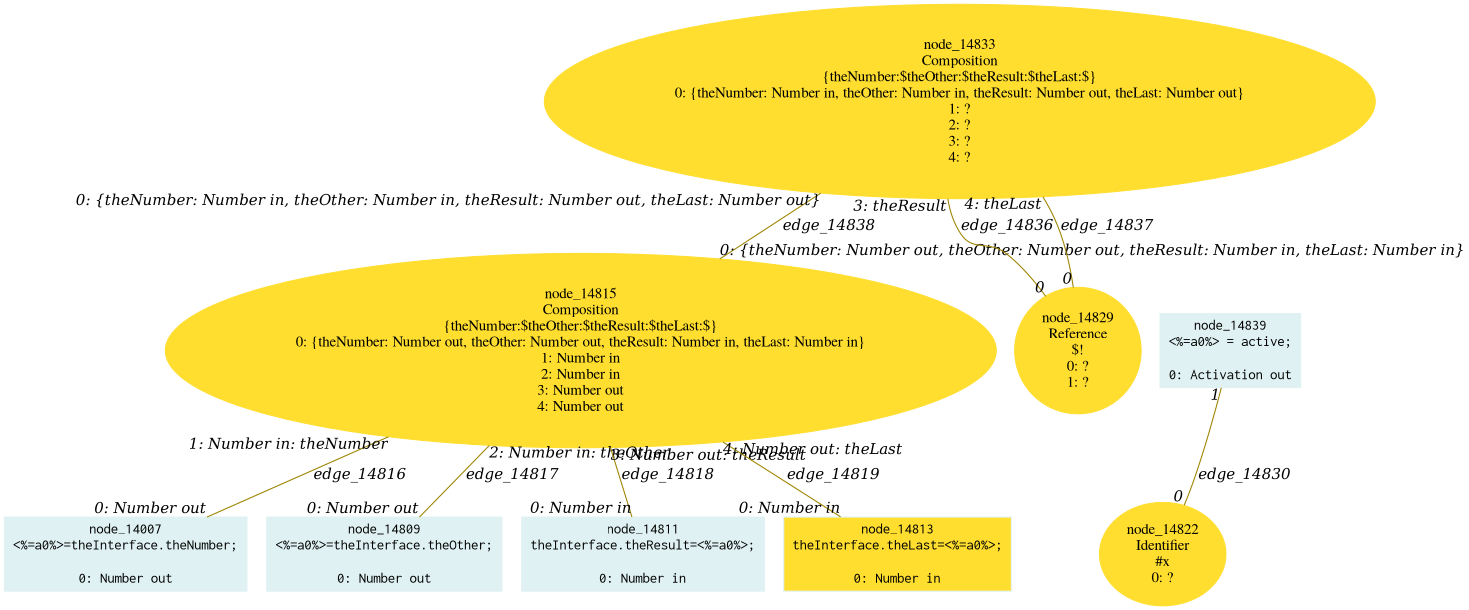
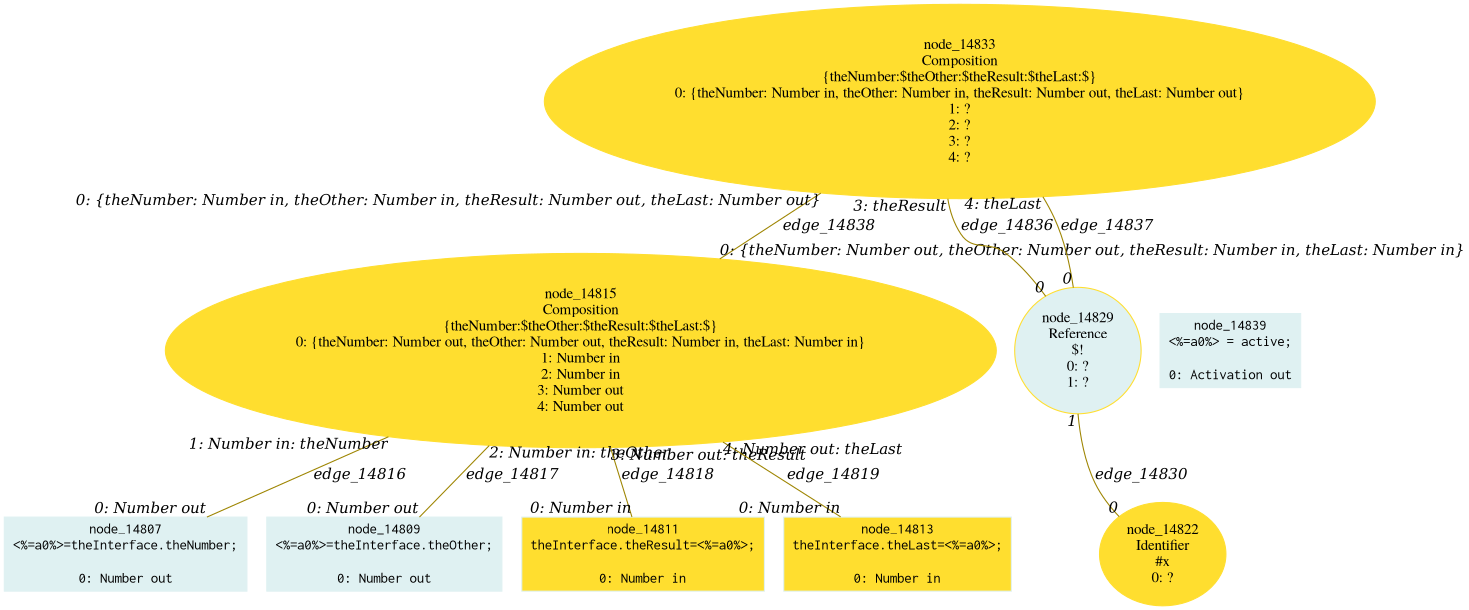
(1078, 351) -> (1078, 351)
(1205, 447) -> (1089, 469)
(126, 554) -> (126, 554)
(643, 554) -> (643, 554)
